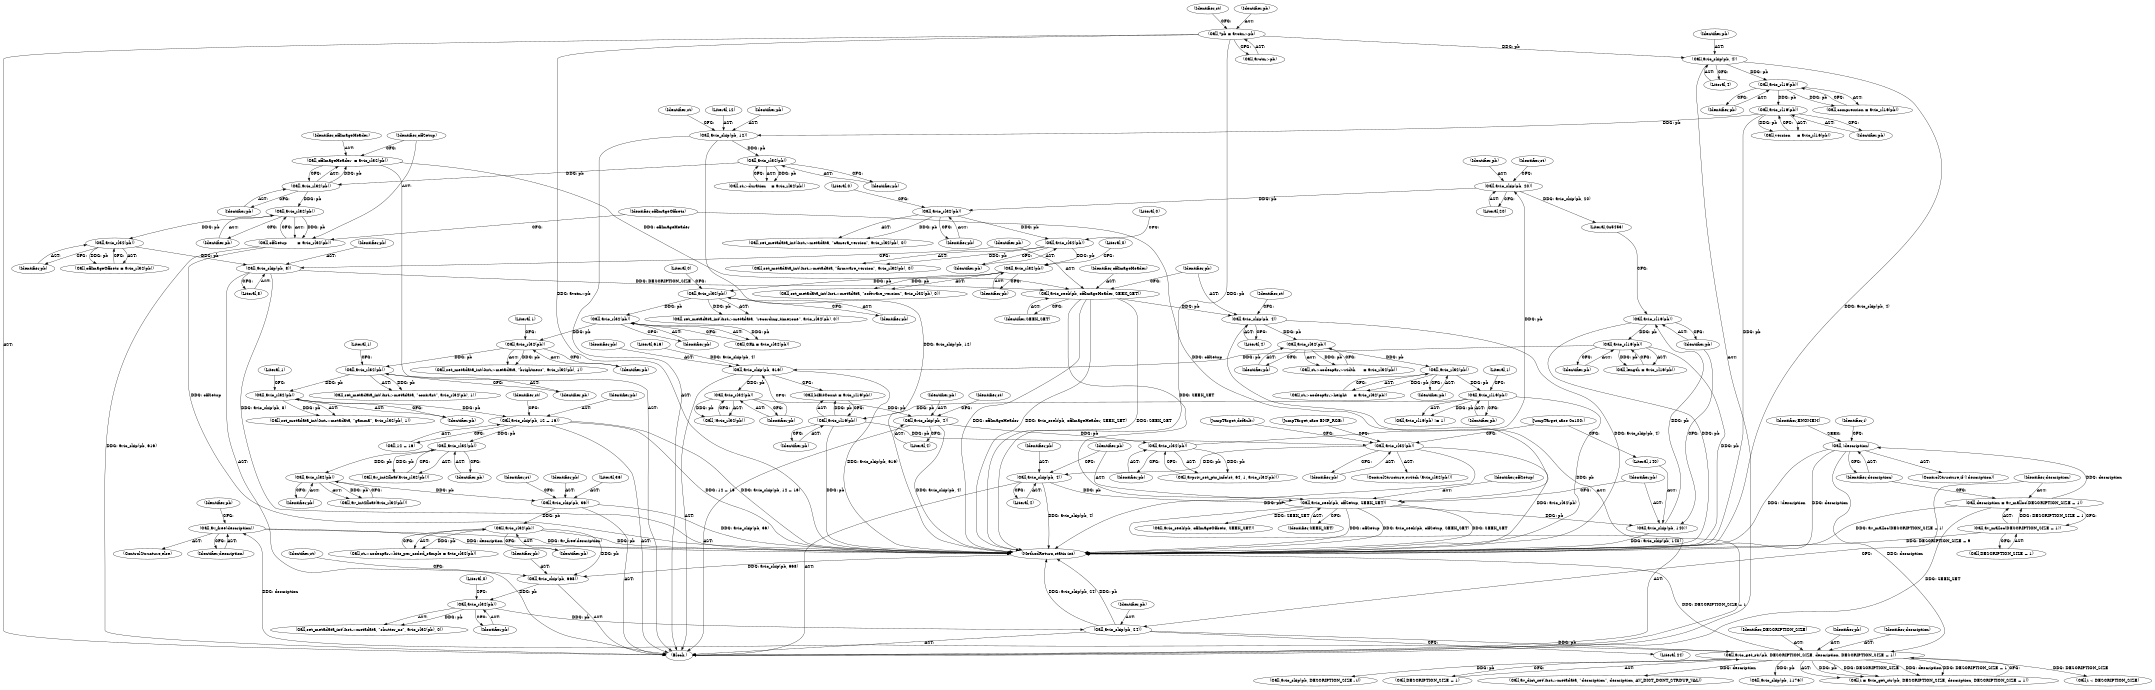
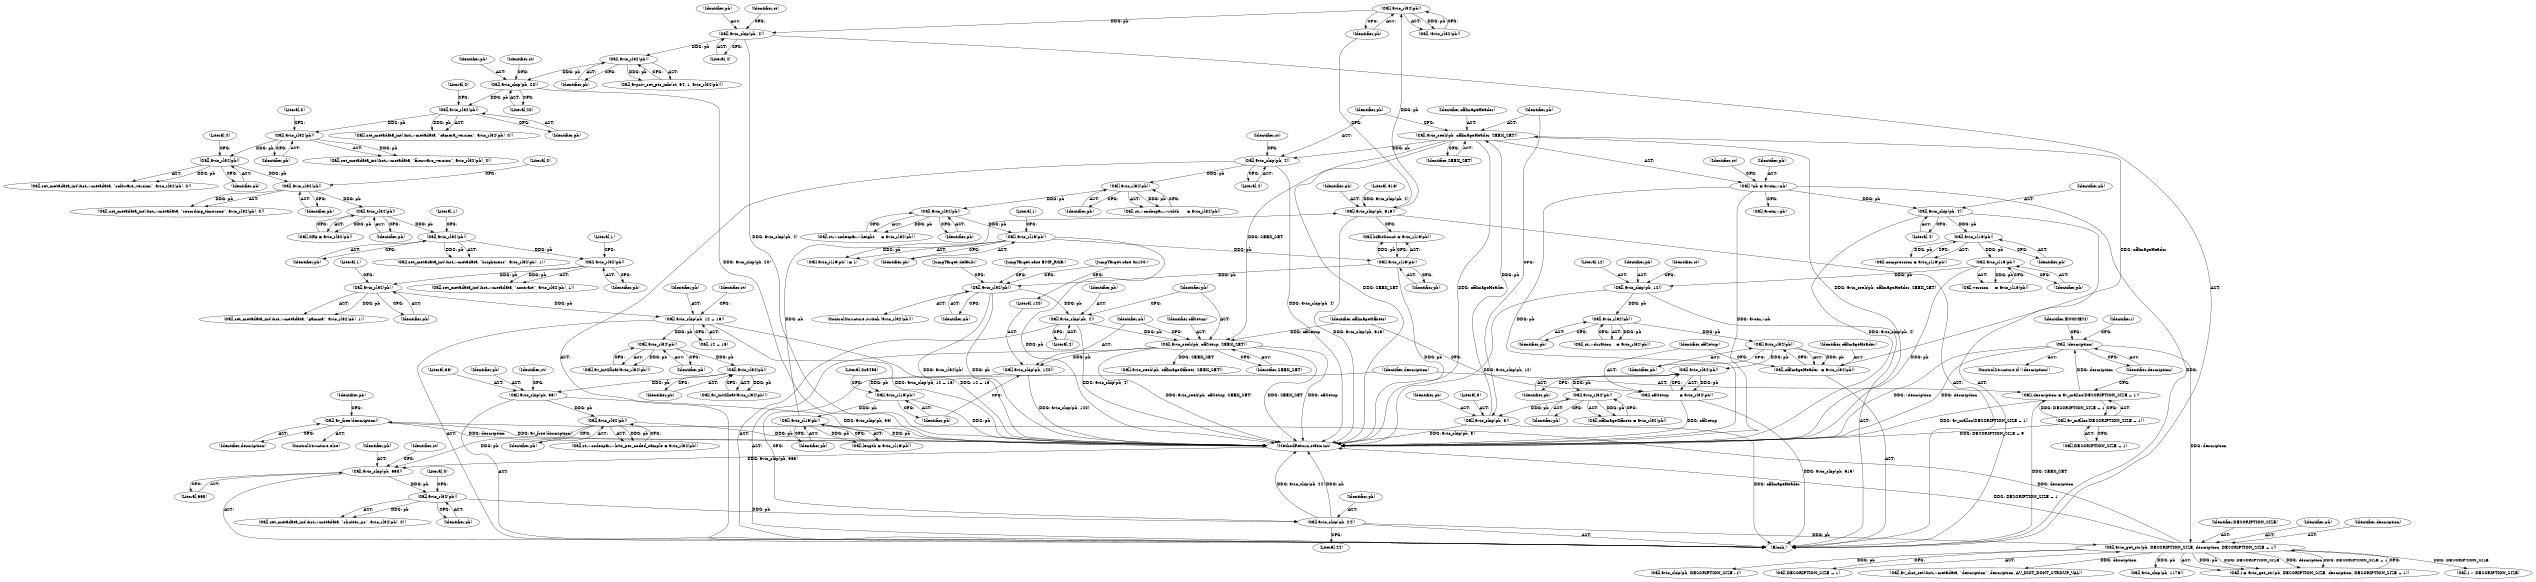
(1254, 46) -> (1616, 161)
(1556, 206) -> (809, 403)
(243, 279) -> none
(664, 281) -> (1511, 275)
(9, 345) -> (2192, 370)
(1835, 434) -> (2076, 332)
(244, 462) -> (1777, 484)
none -> (194, 497)
